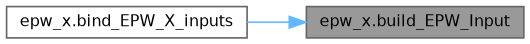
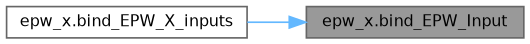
(415, 22) -> (415, 22)
